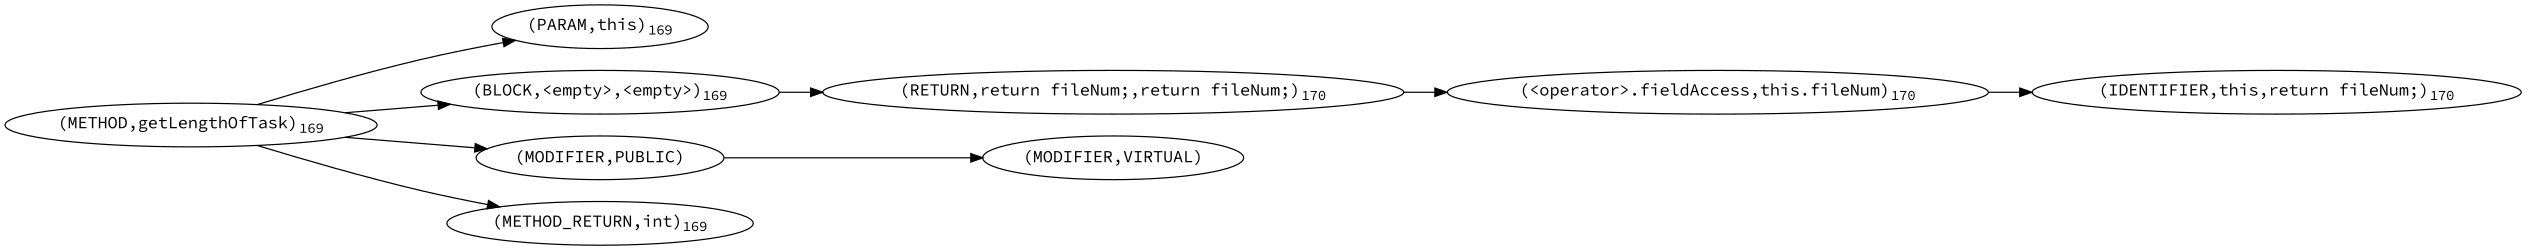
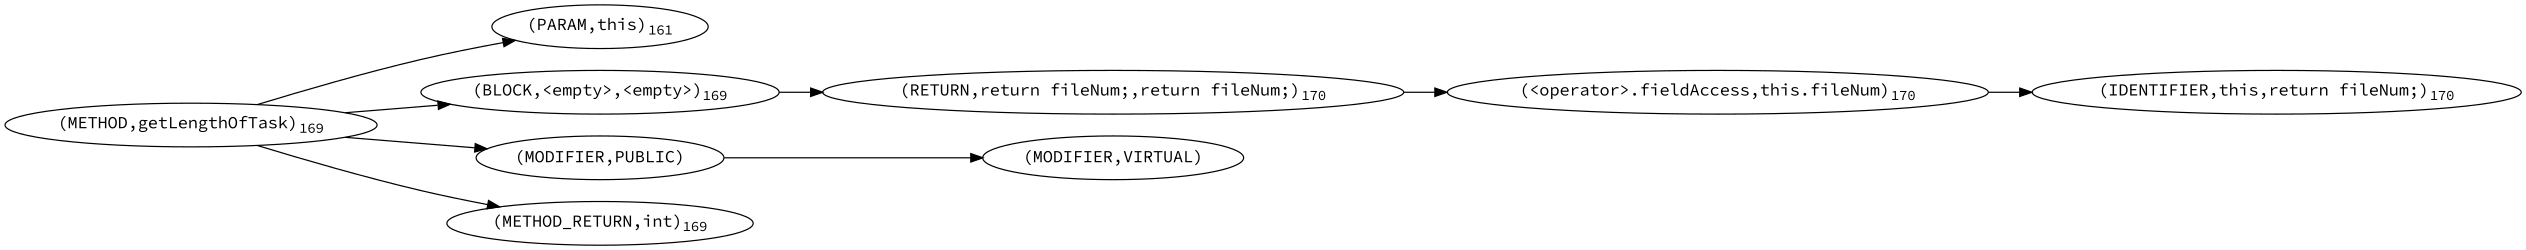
(661, 25) -> (661, 25)
